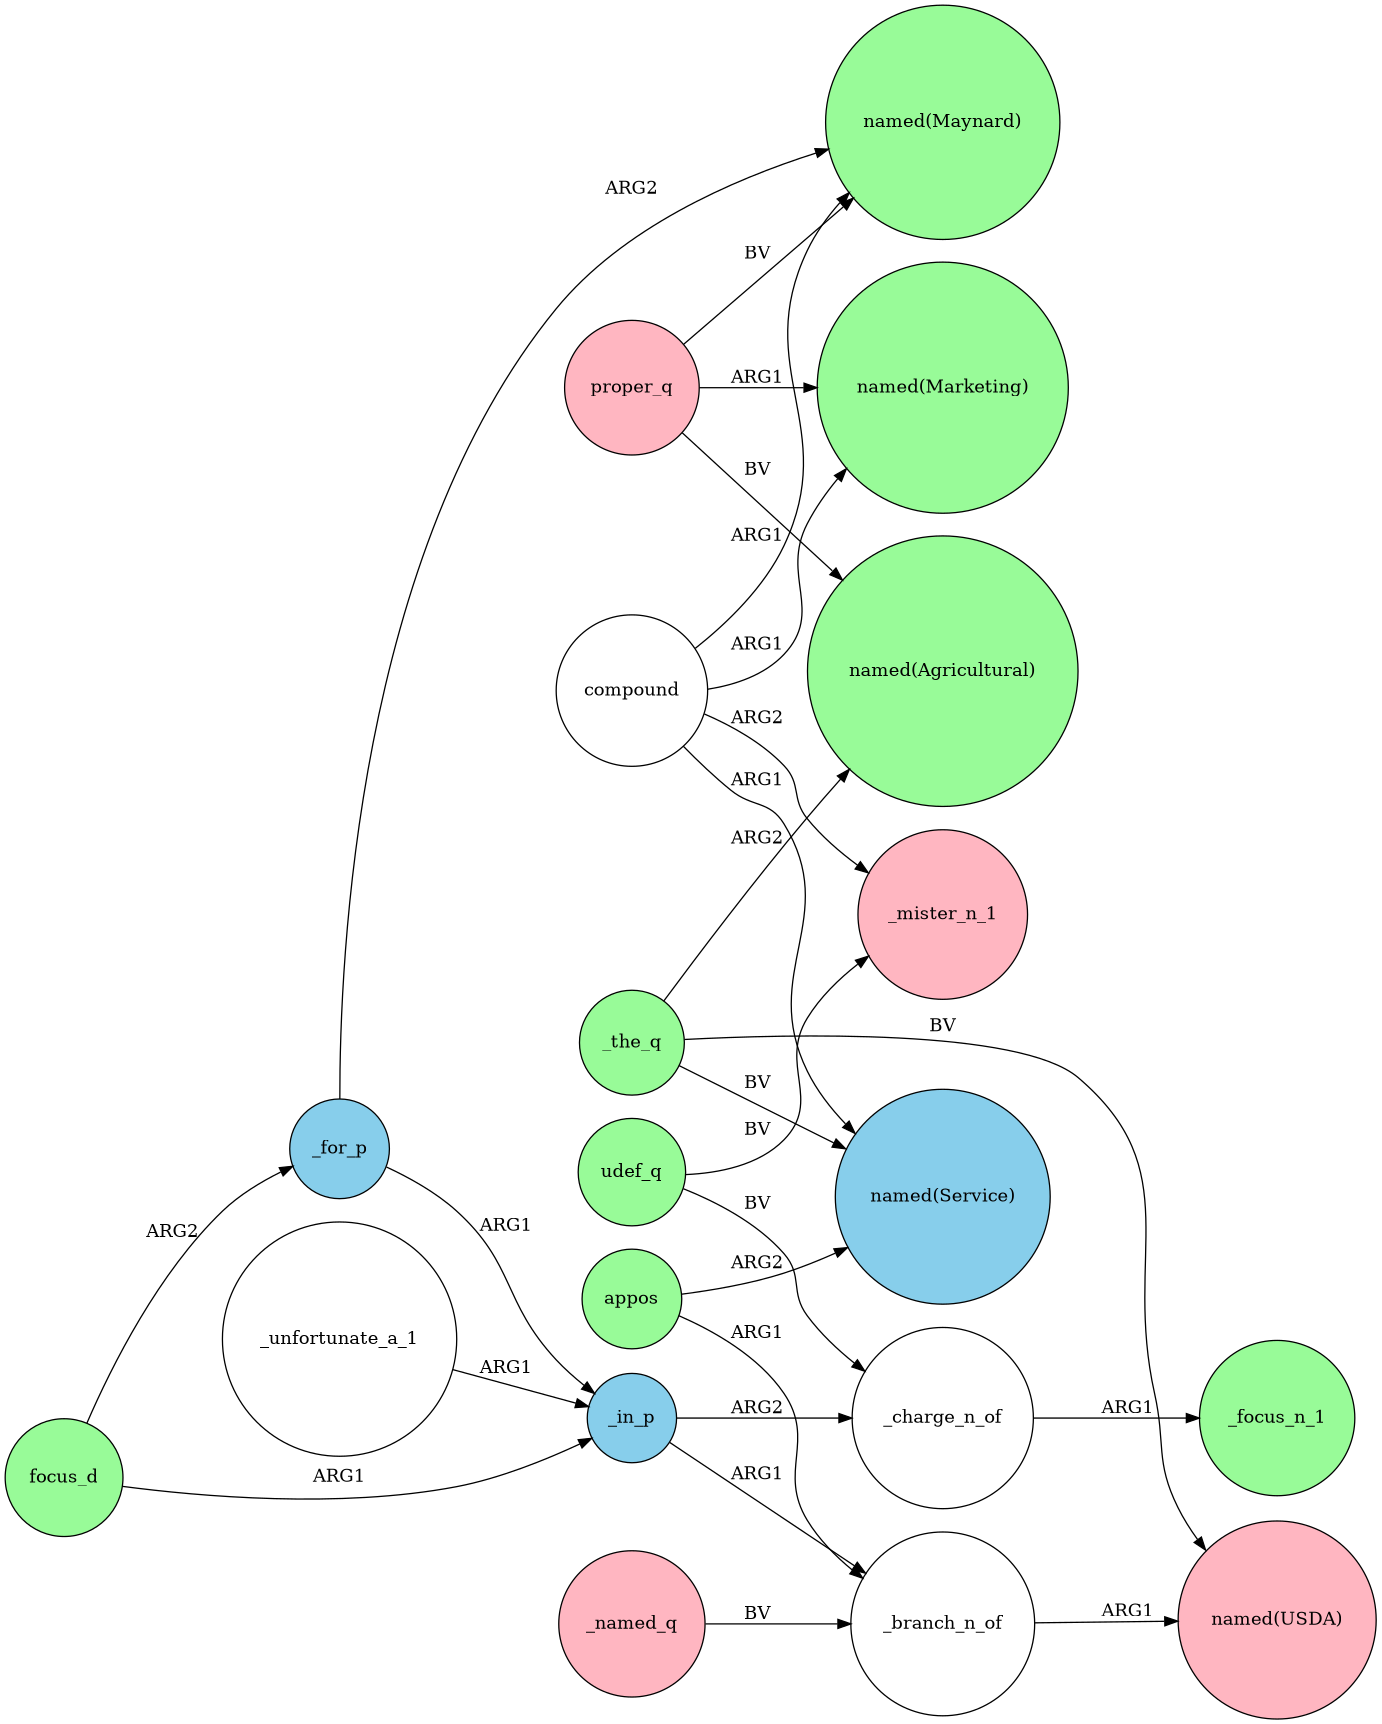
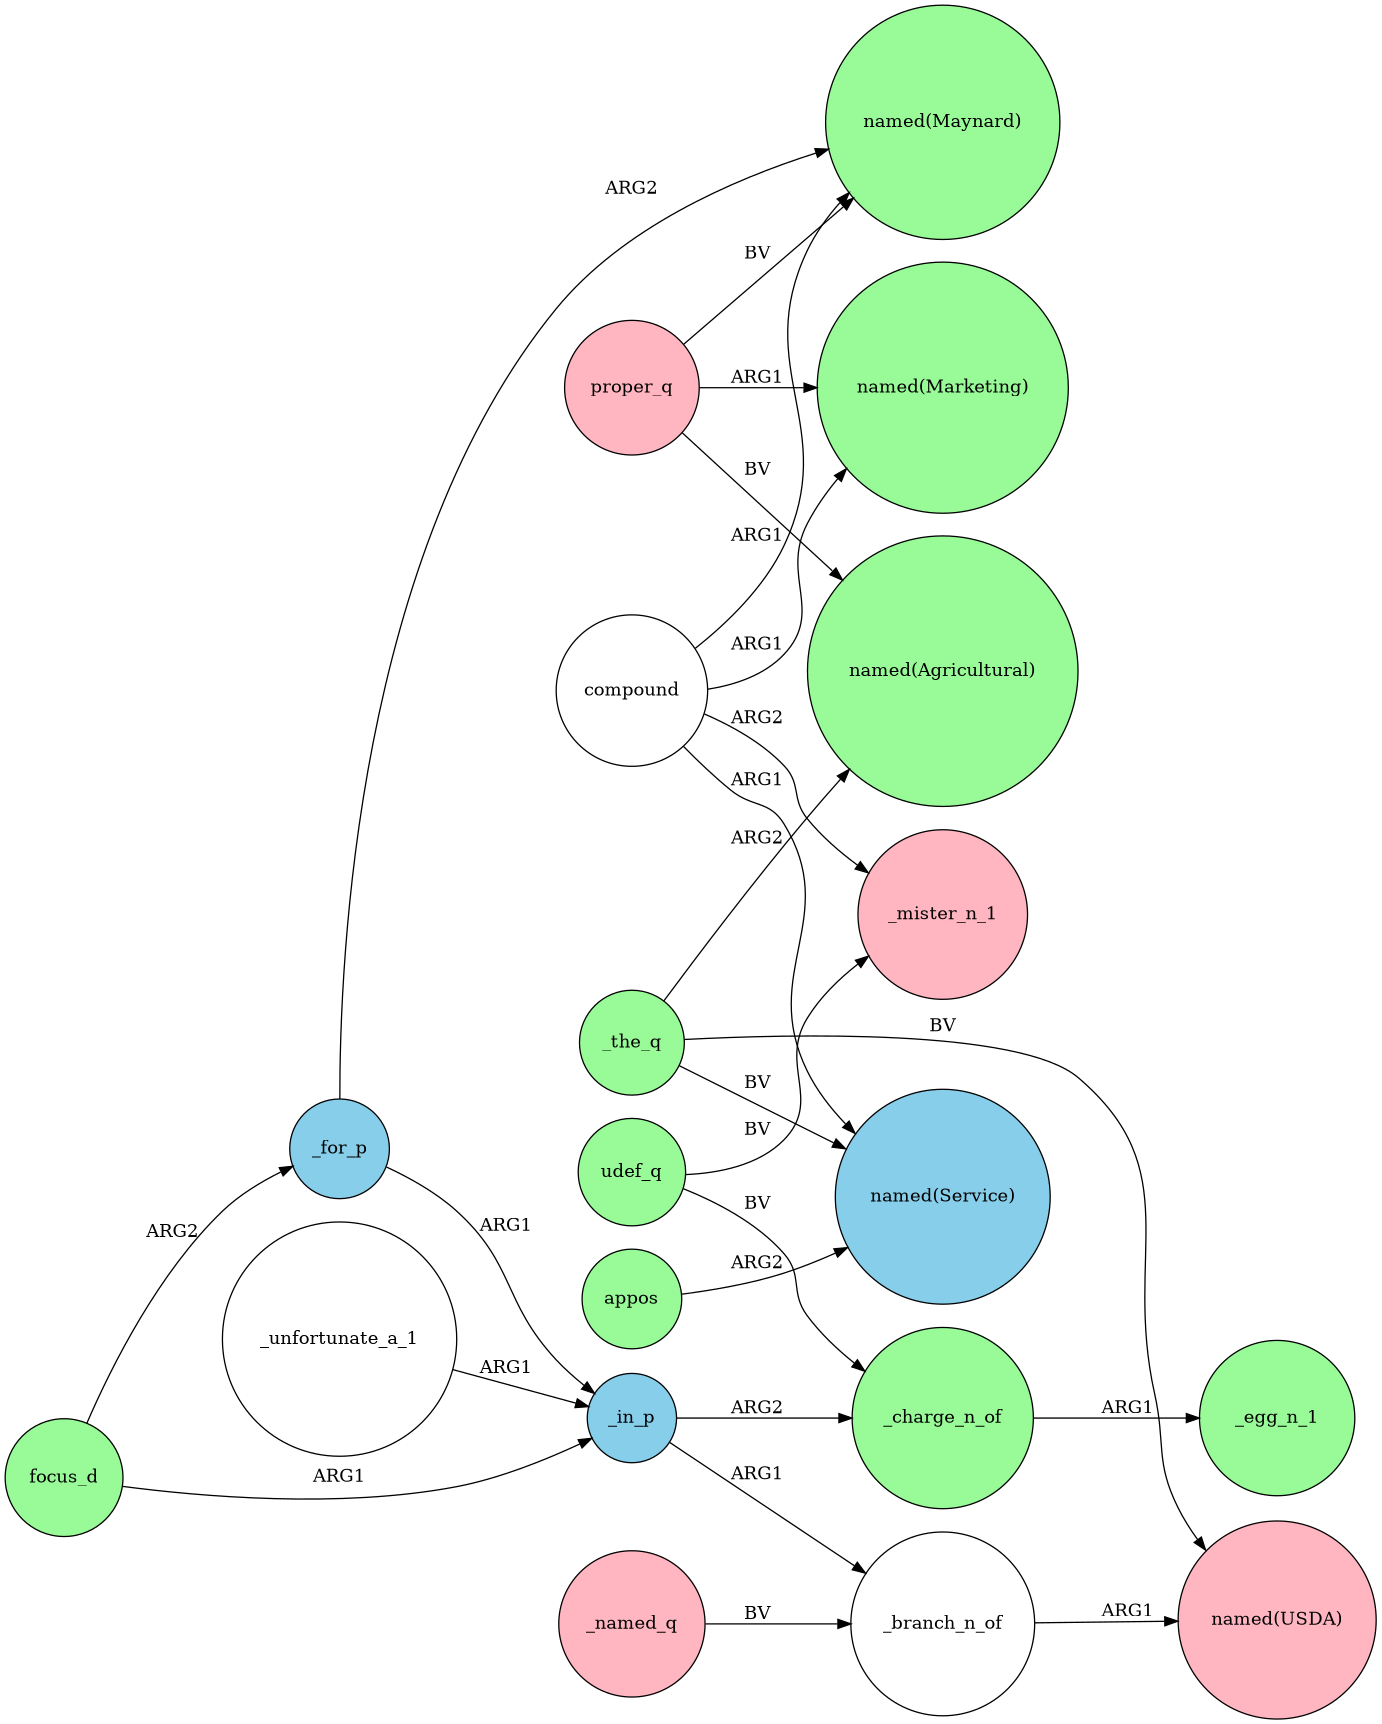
(943, 1418) -> (943, 1418)
(1277, 1418) -> (1277, 1418)
(797, 1433) -> none
